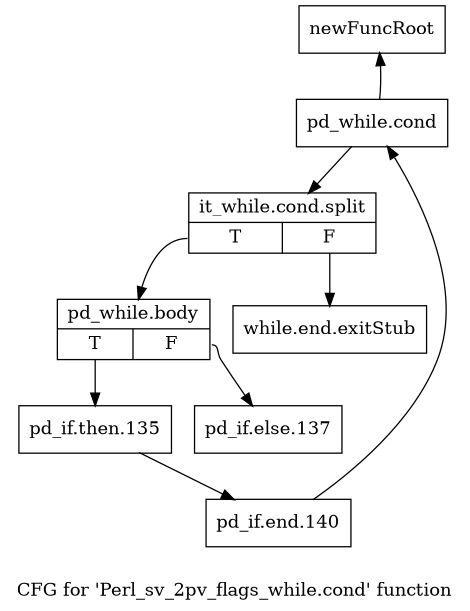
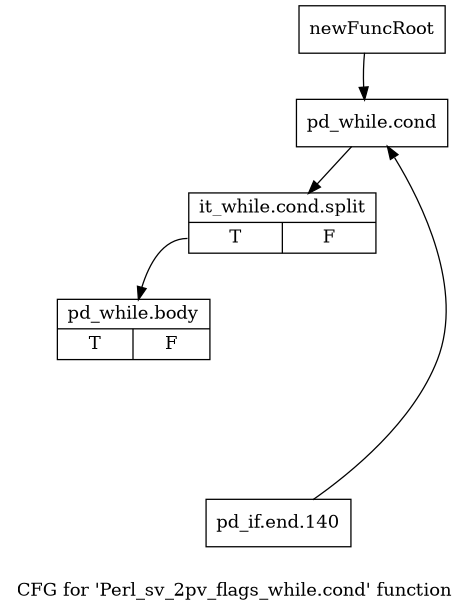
(381, 83) -> (364, 70)
(330, 329) -> none
(95, 429) -> none
(268, 429) -> none
